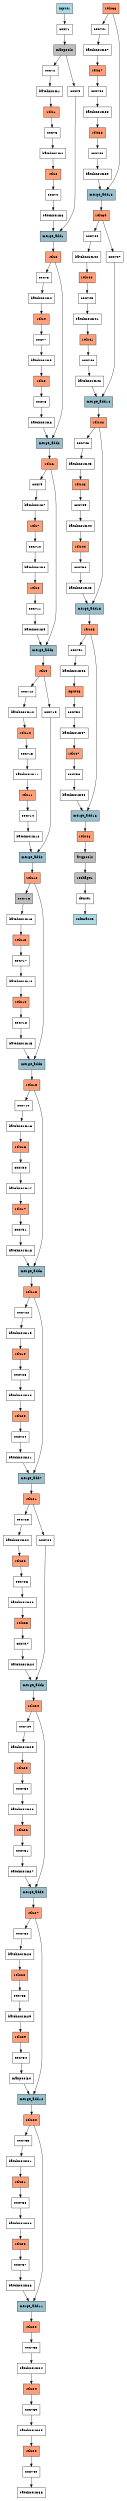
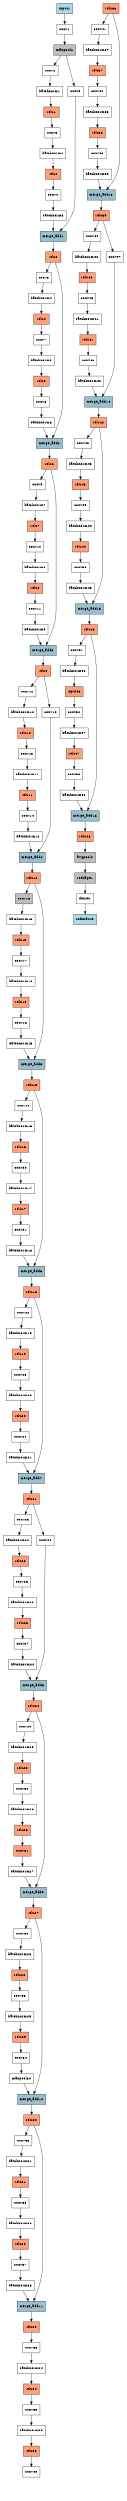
(22, 1851) -> (22, 1851)
(31, 2493) -> none
